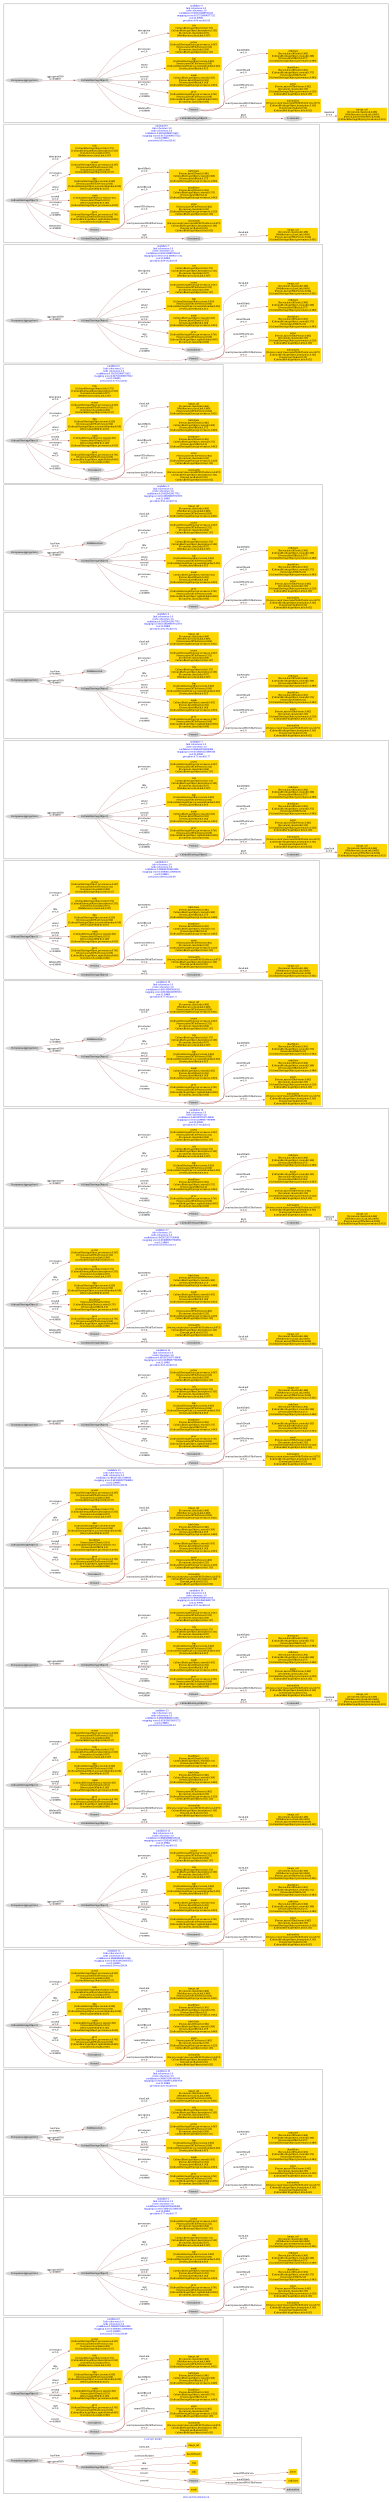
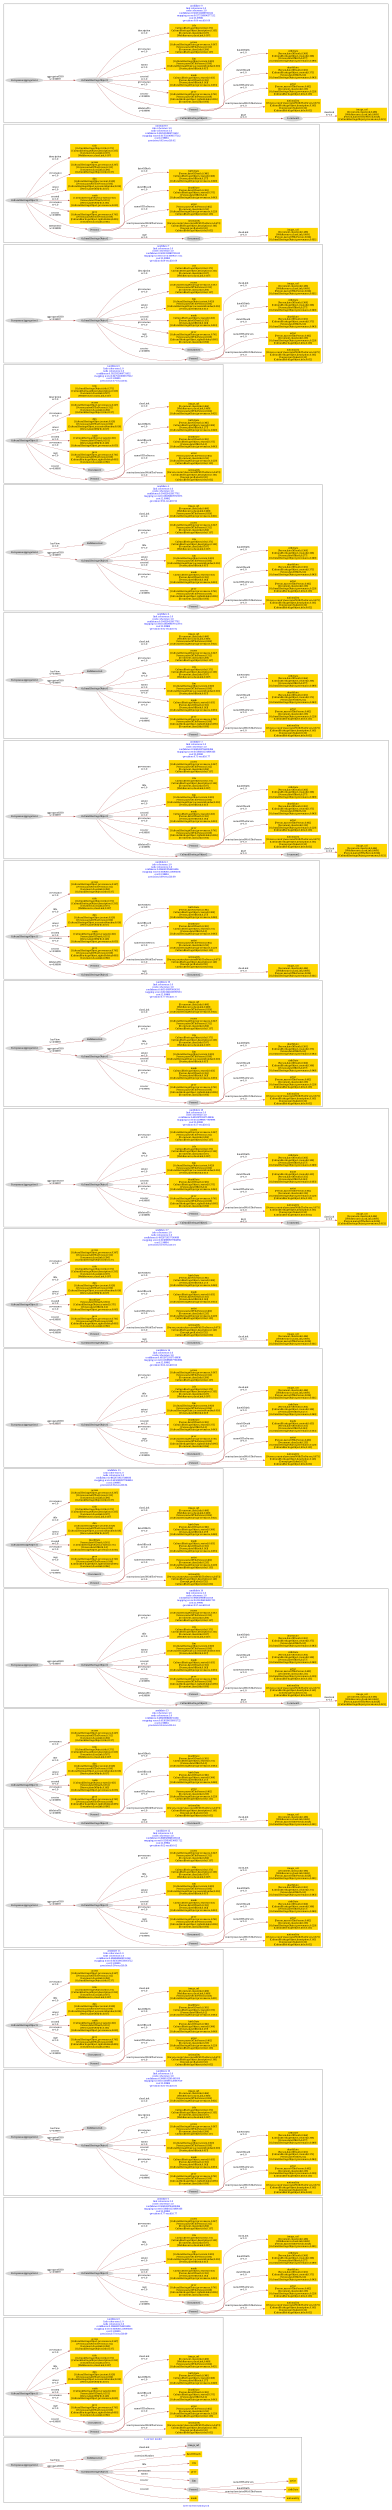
(194, 2445) -> (194, 2445)
none -> (194, 2472)
(194, 2472) -> (194, 2481)
(293, 2490) -> (293, 2498)
